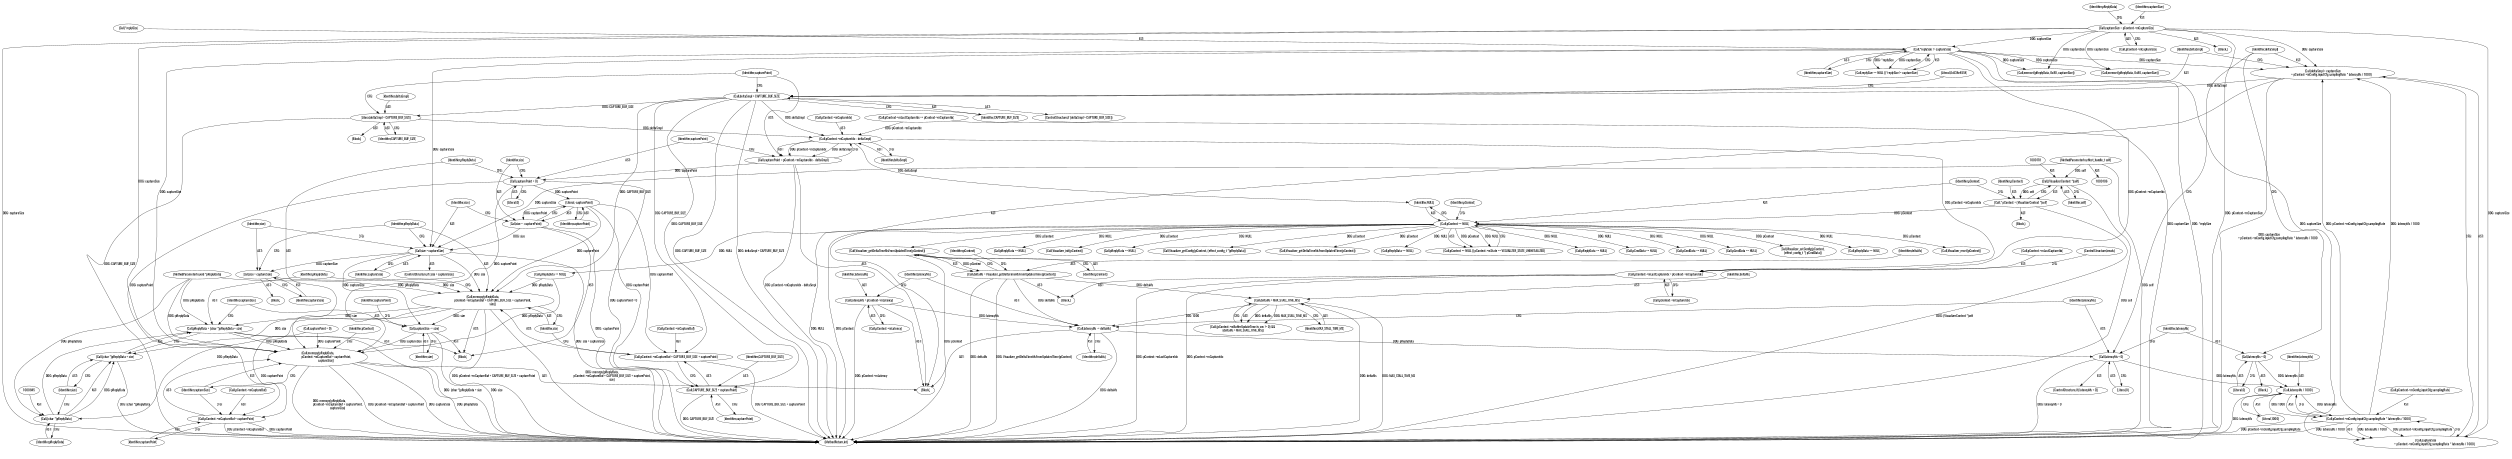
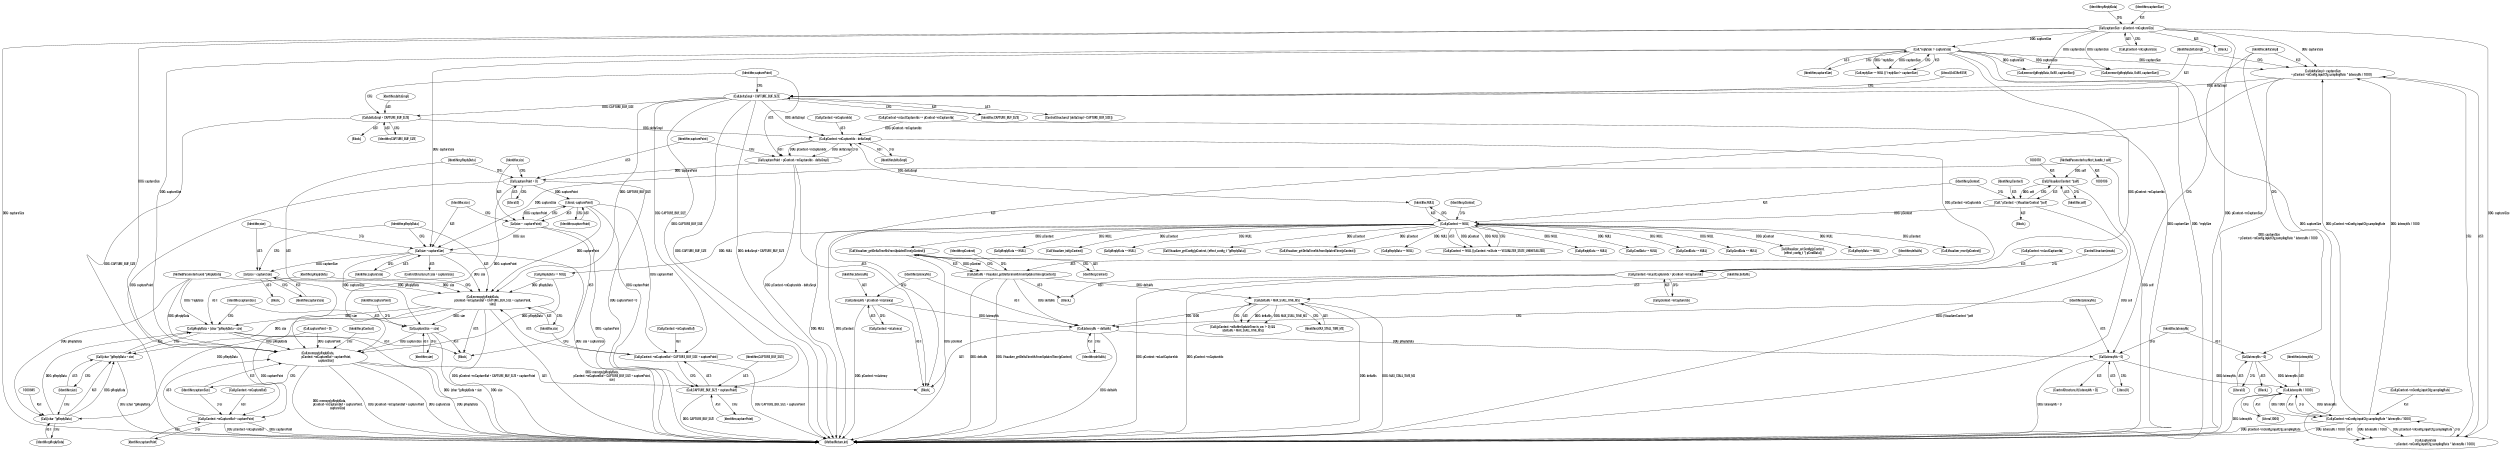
(129, 28) -> none
(386, 118) -> (386, 118)
(194, 301) -> (194, 301)
